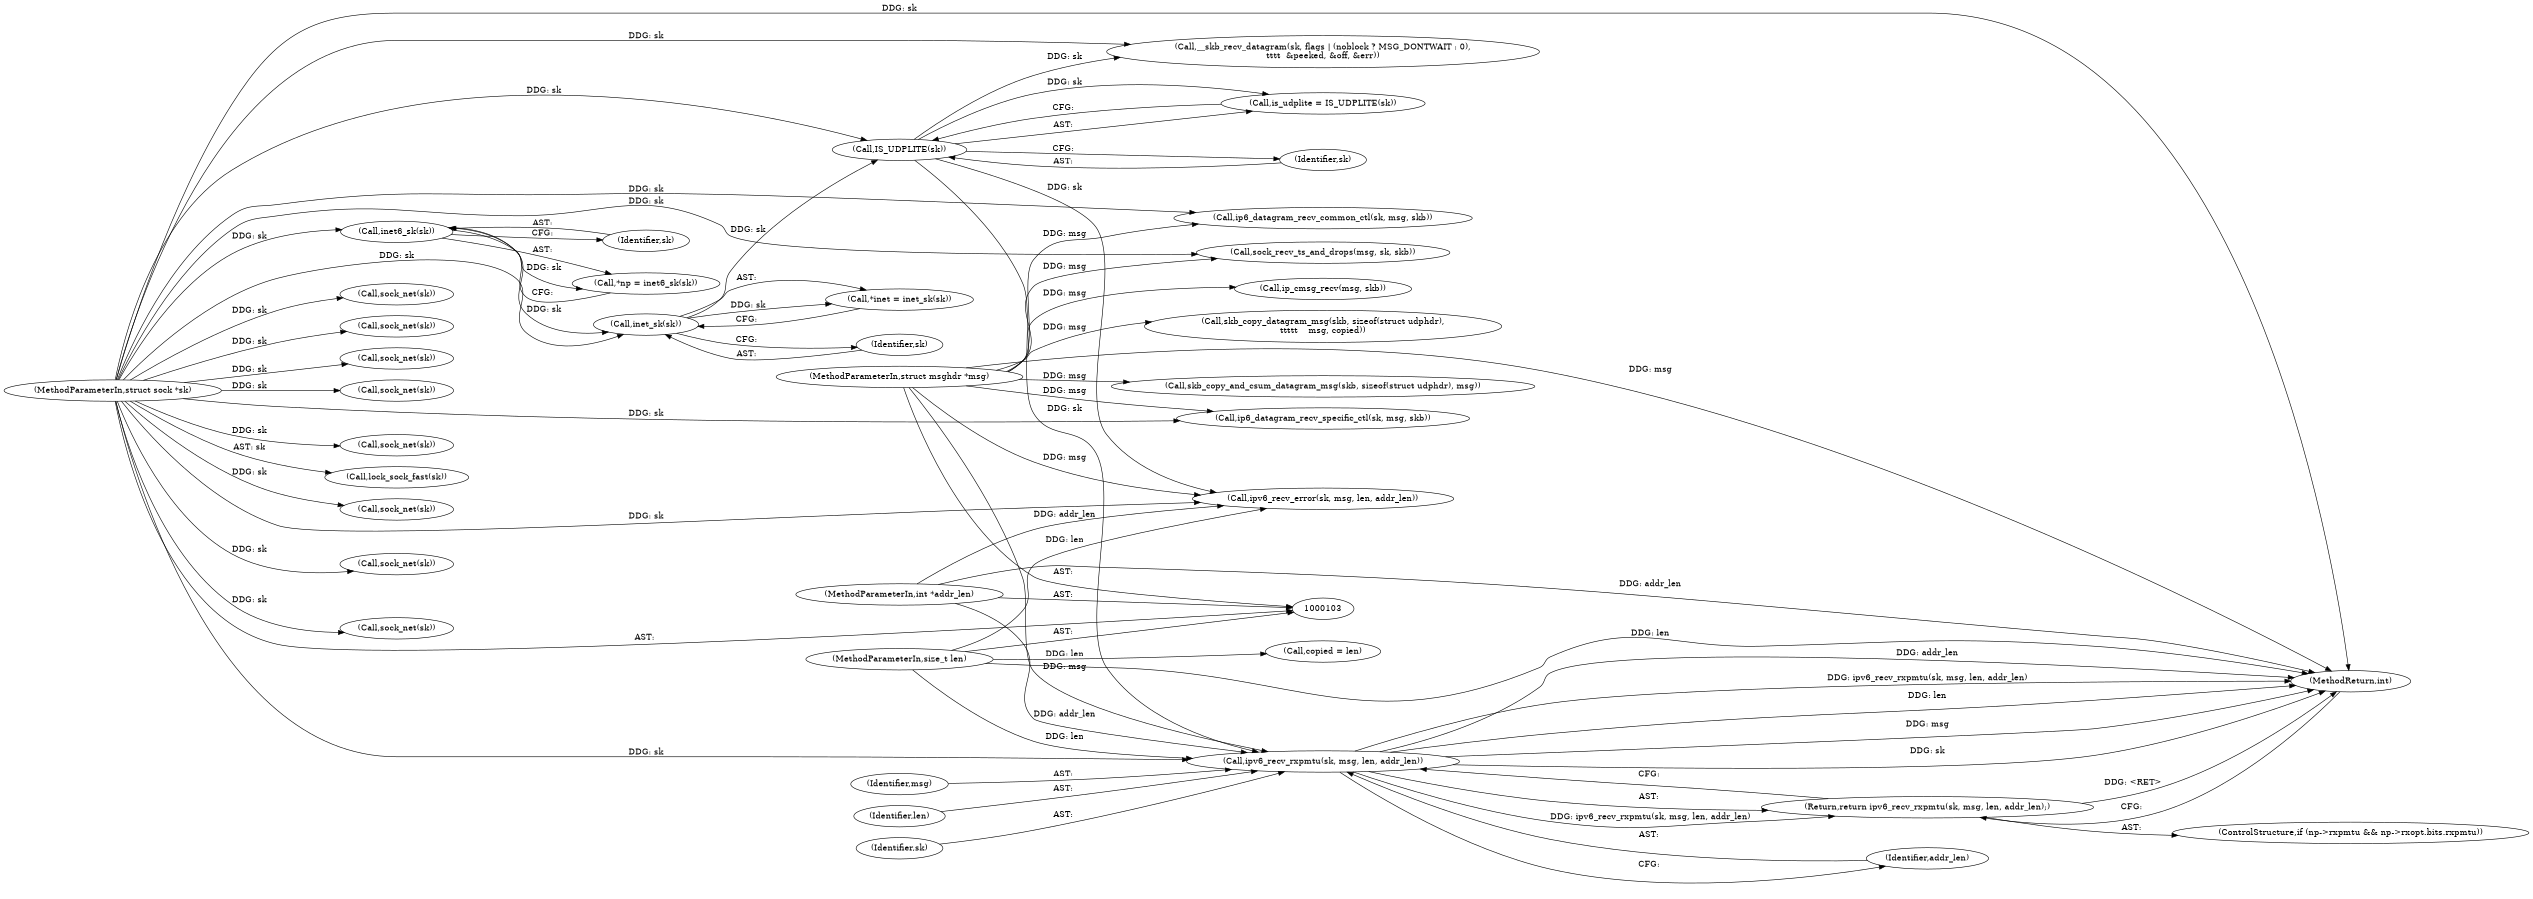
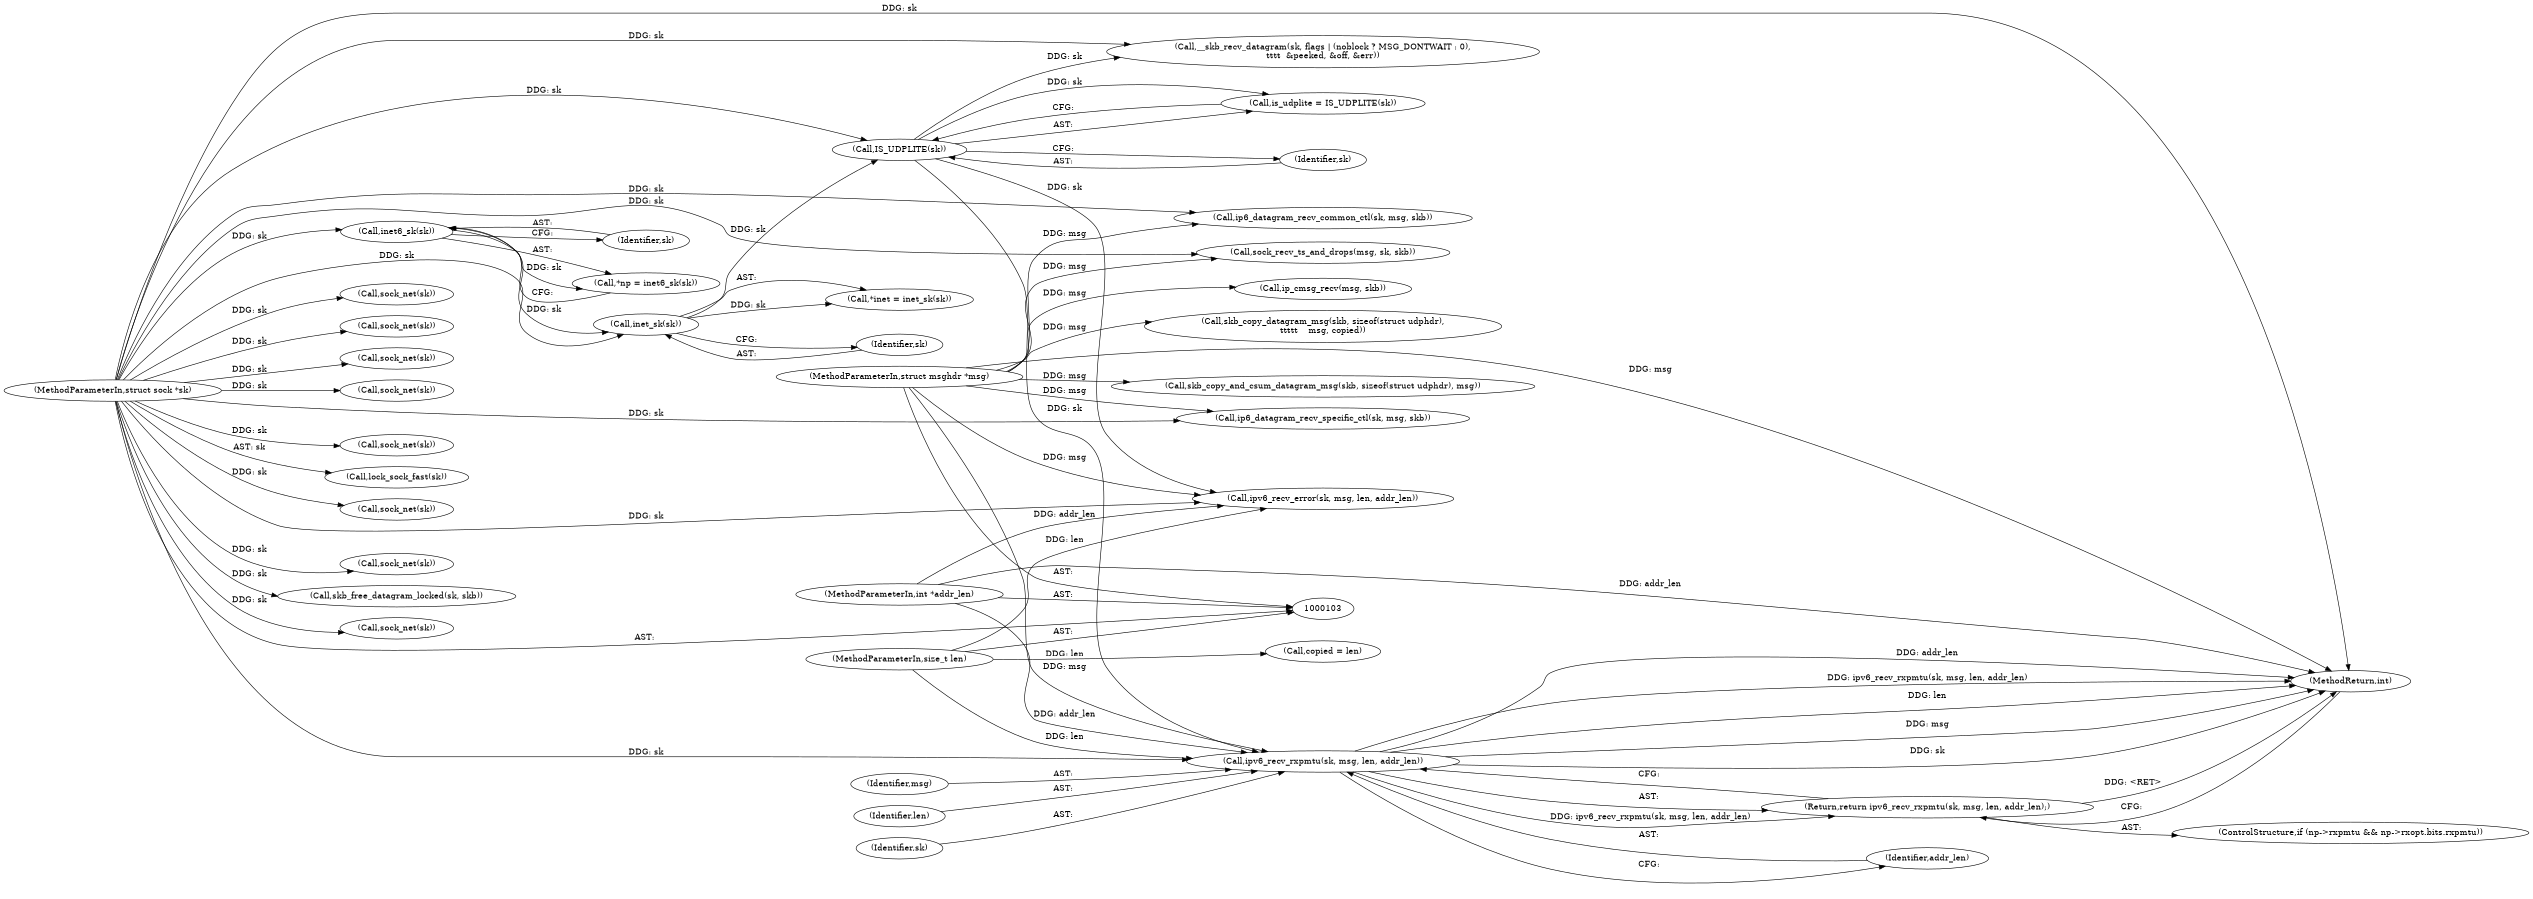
(782, 322) -> none
none -> (397, 596)
(1638, 638) -> none
